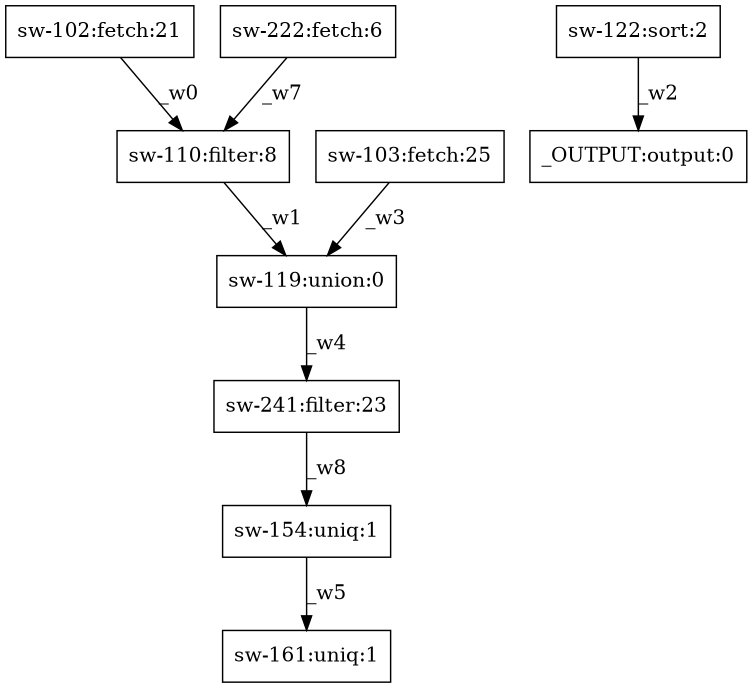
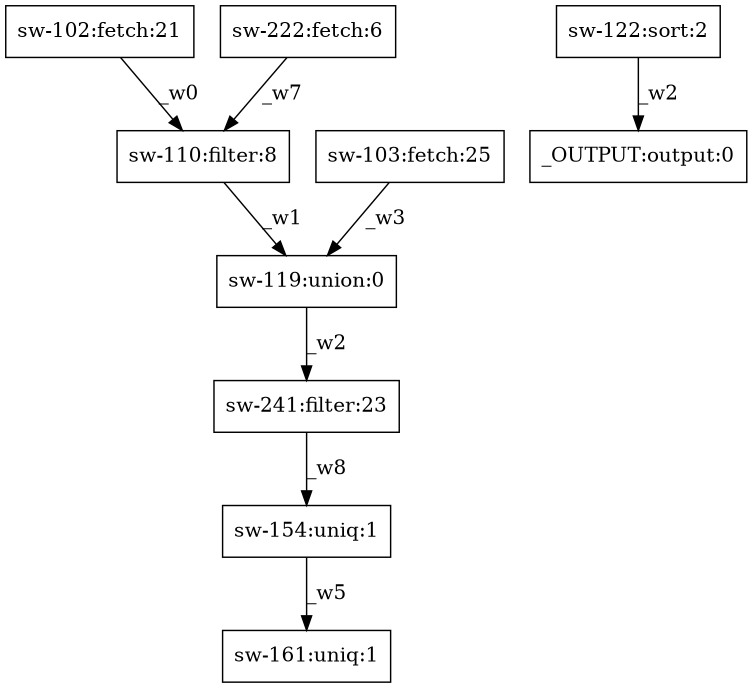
(327, 344) -> (327, 344)
